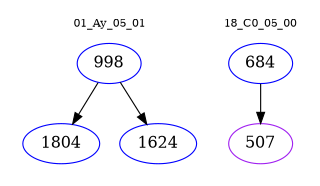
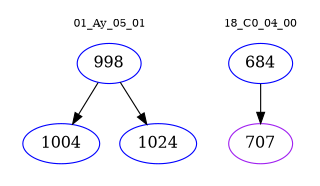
(261, 24) -> (261, 24)
(61, 144) -> (61, 144)
(158, 144) -> (158, 144)
(261, 144) -> (261, 144)
